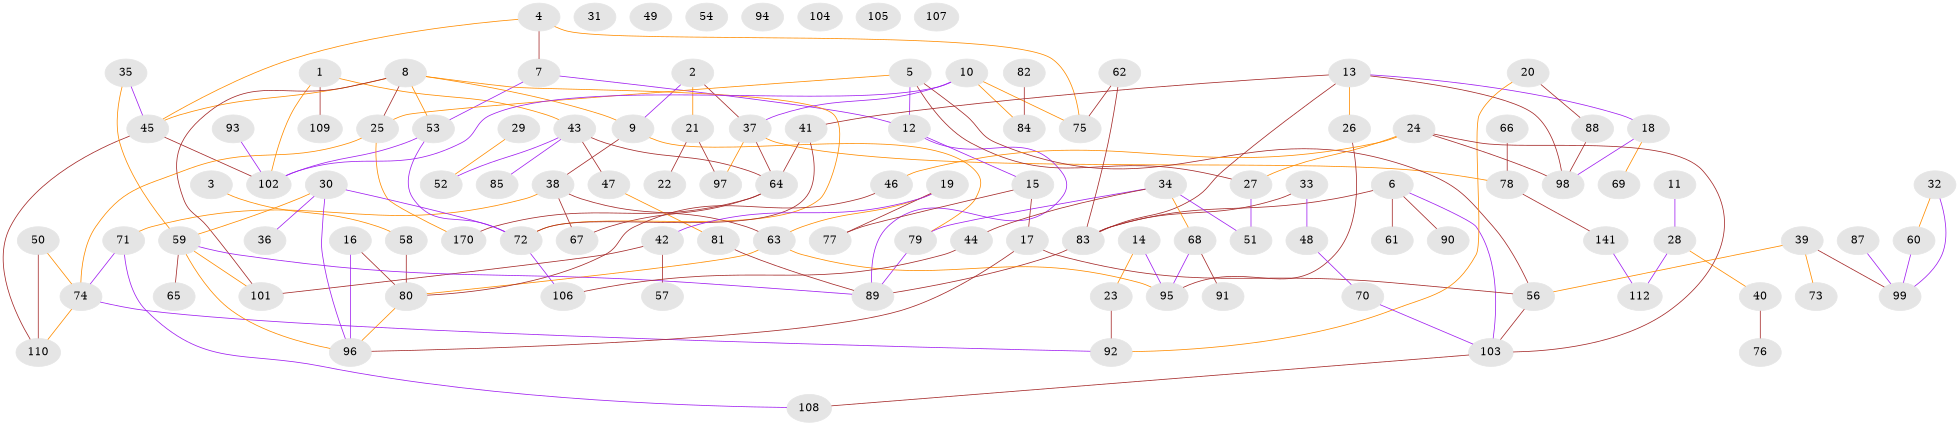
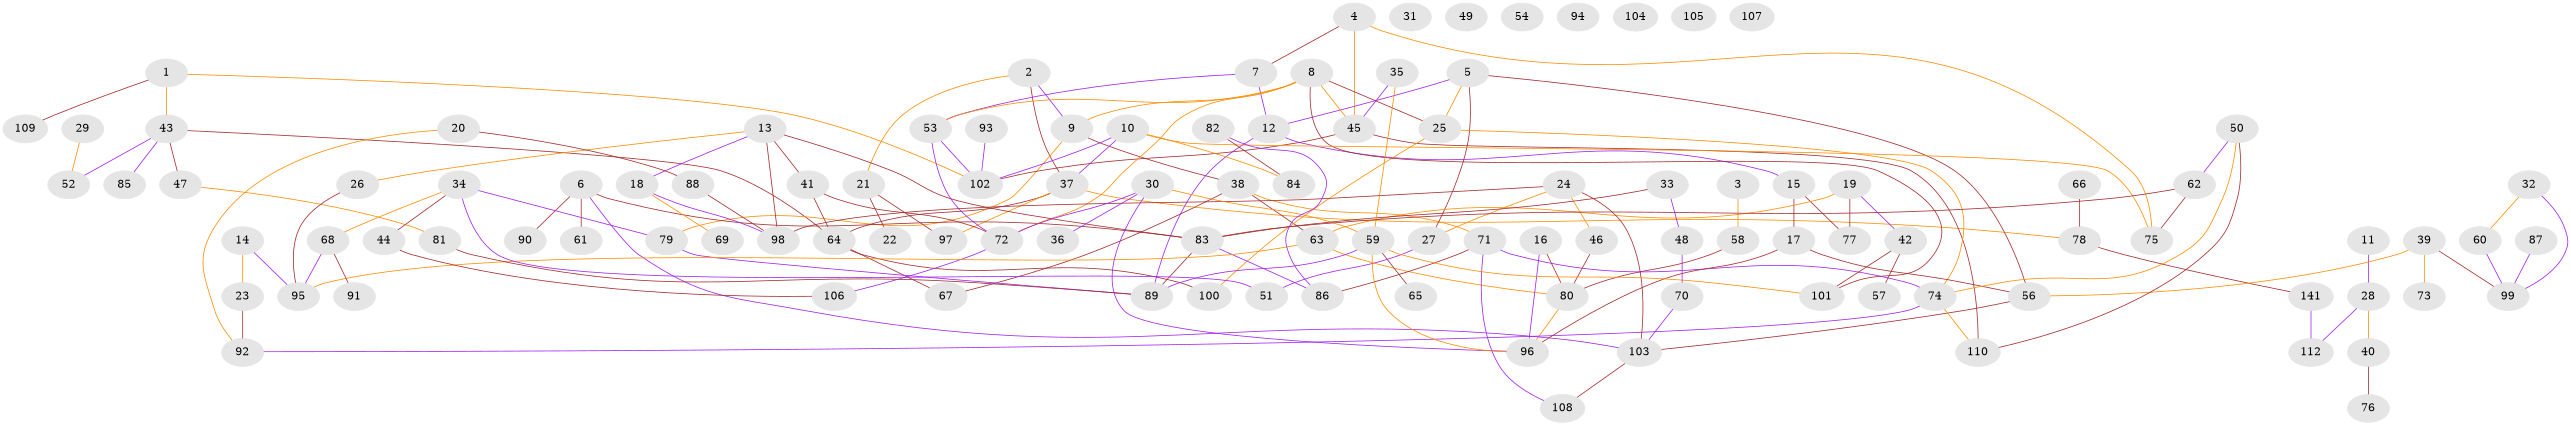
none -> (2216, 157)
(464, 241) -> (1209, 297)
none -> (1323, 297)
